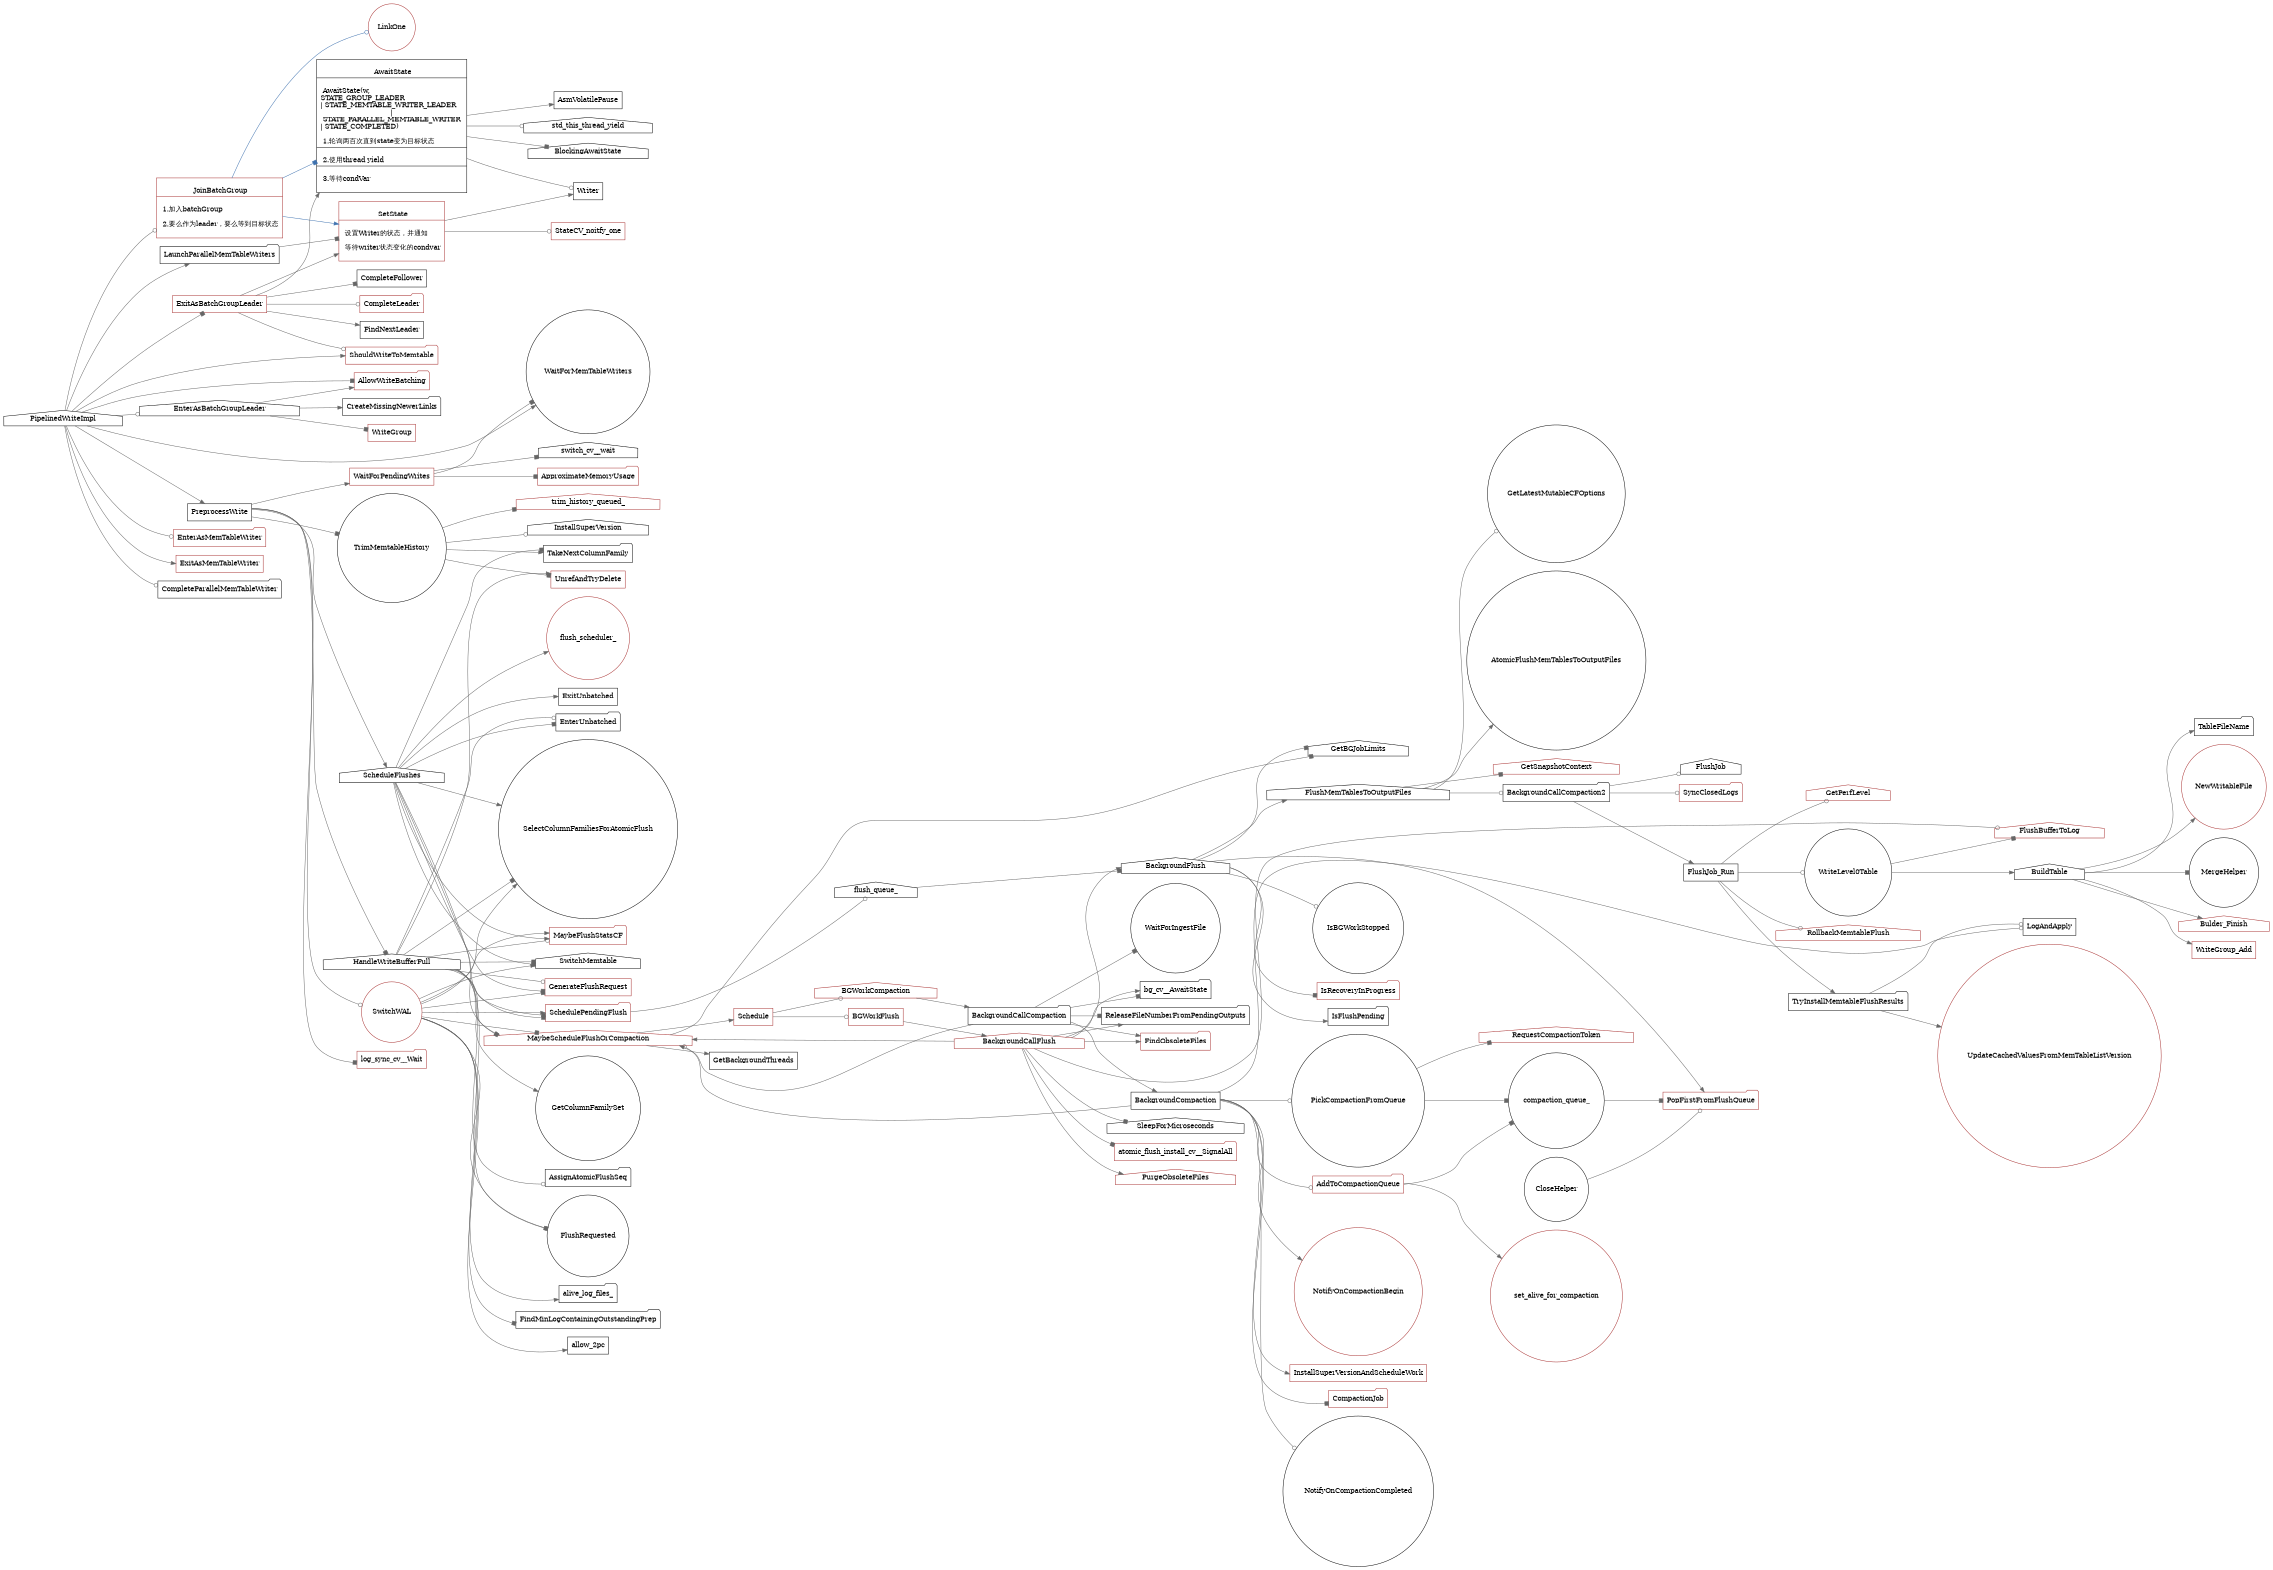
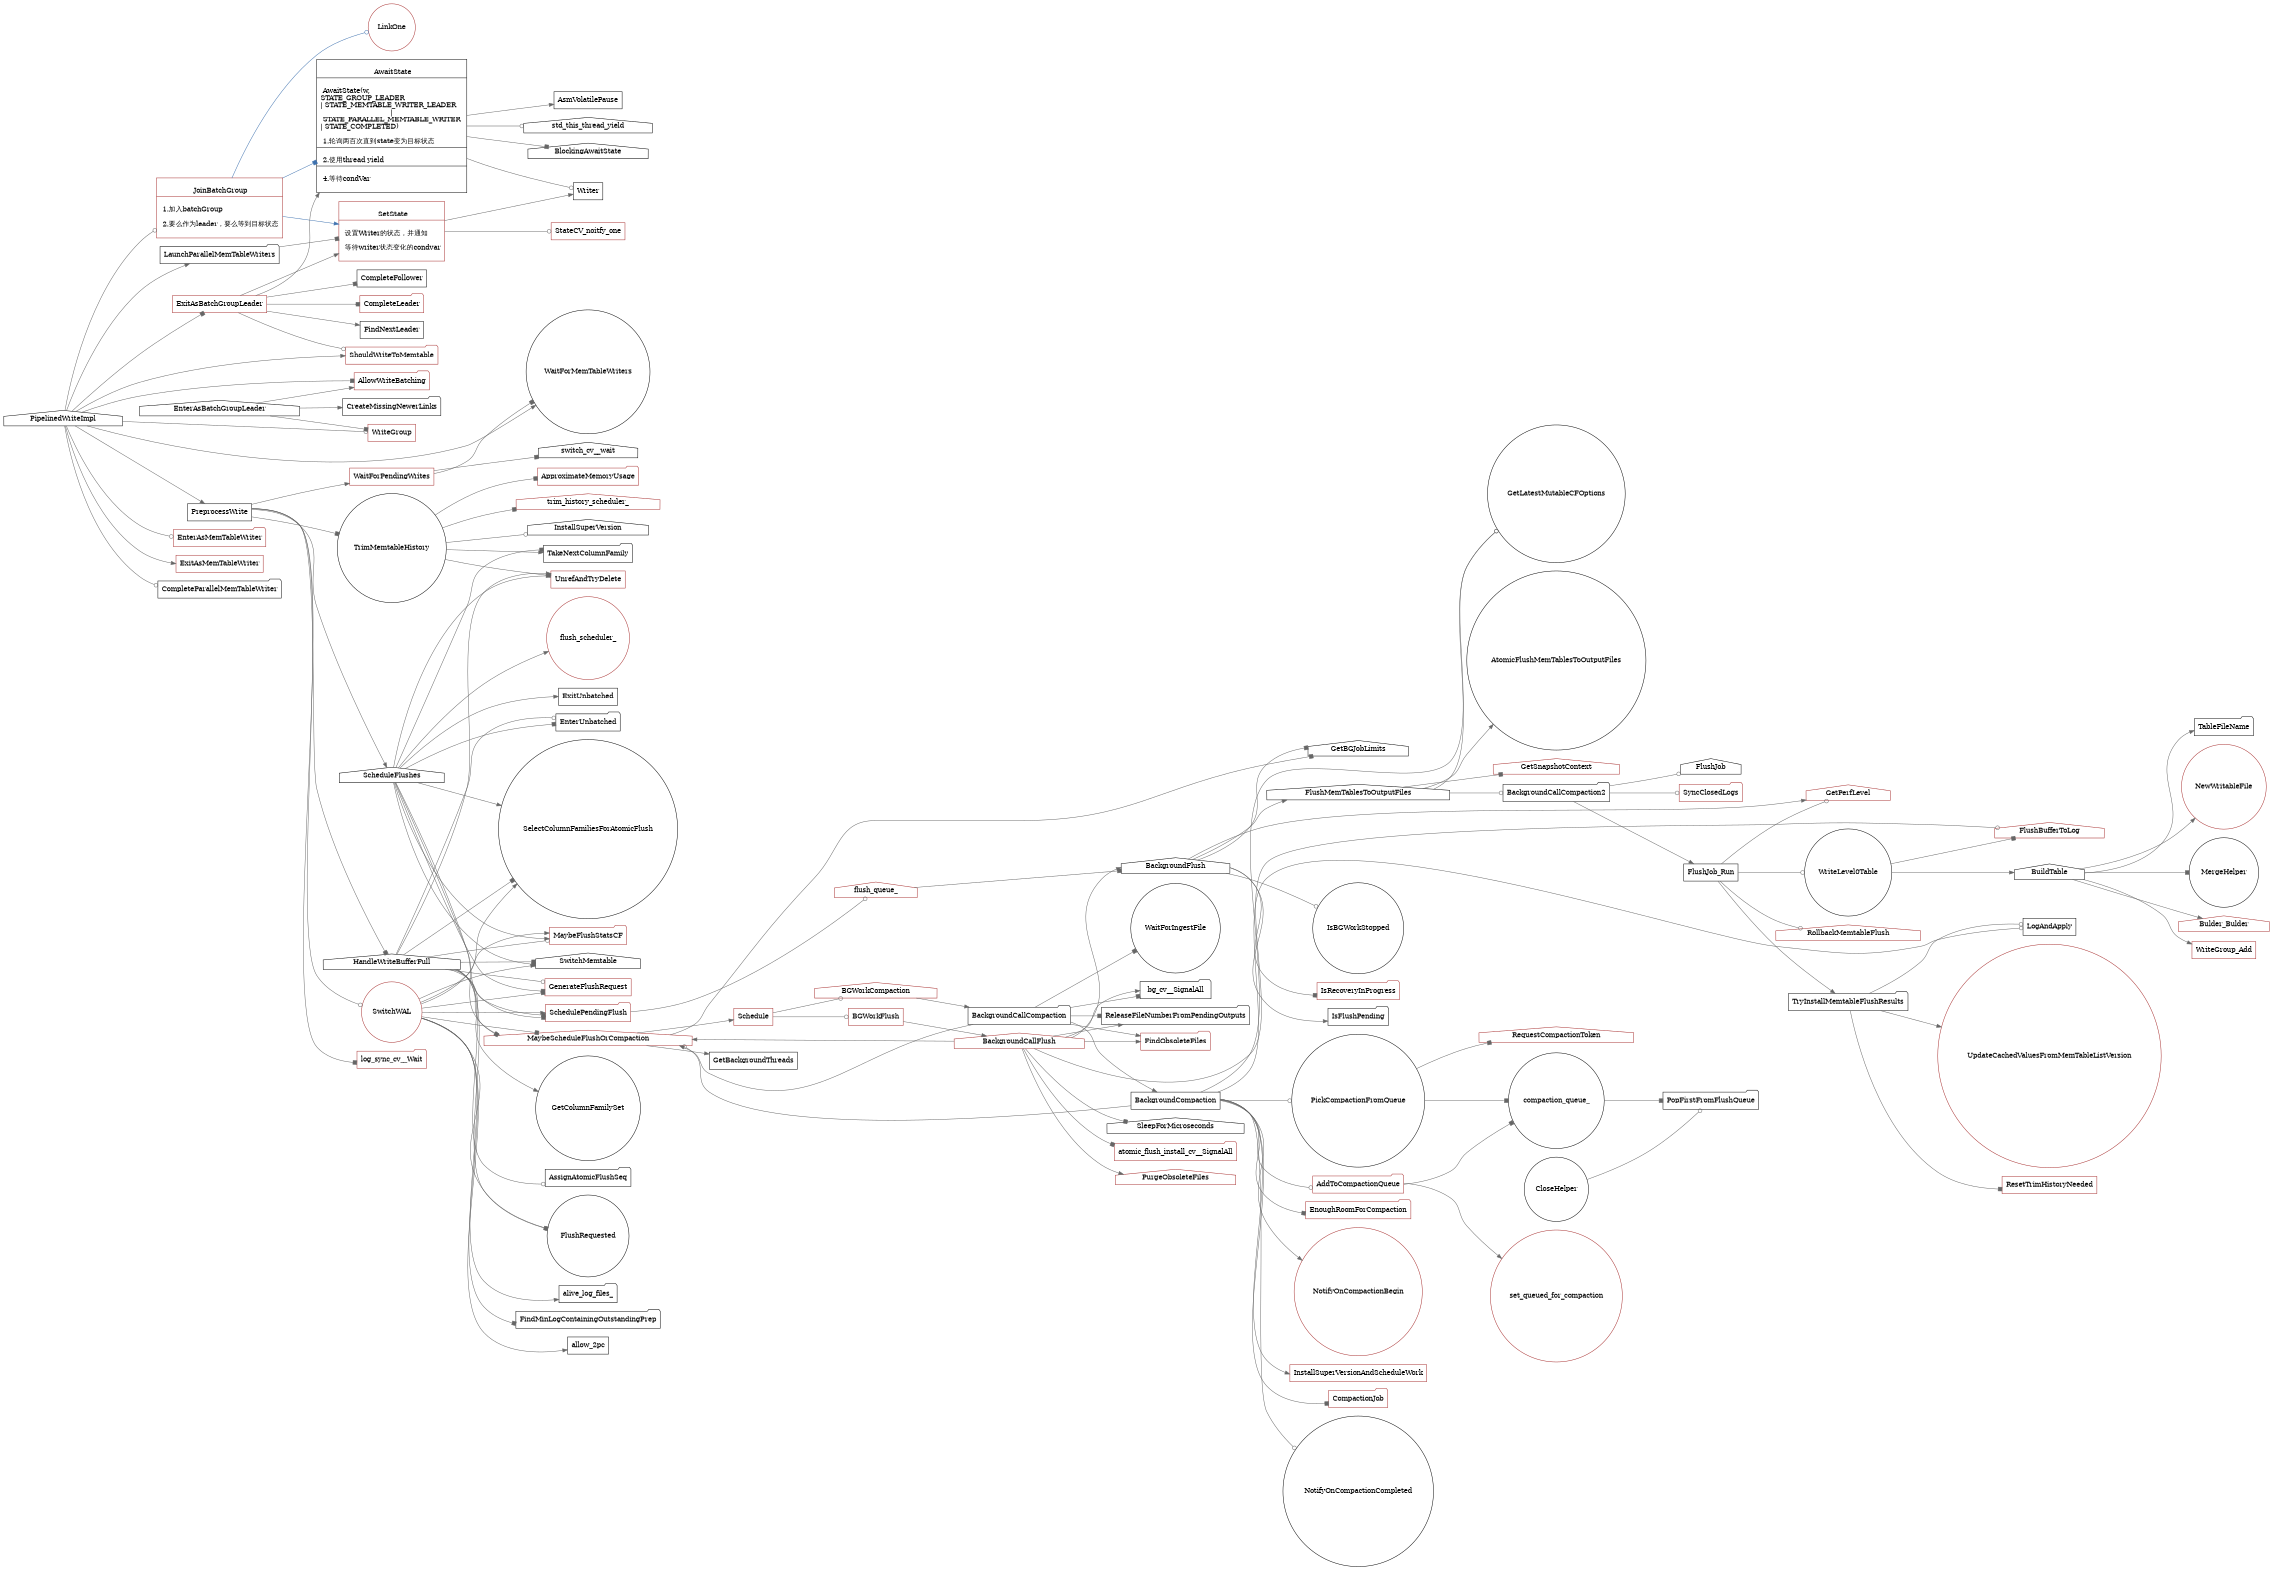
(346, 179) -> (346, 179)
(311, 304) -> (311, 304)
(126, 415) -> (243, 427)
(483, 477) -> (481, 490)
(588, 502) -> (588, 502)
none -> (439, 643)
none -> (1309, 769)
(876, 891) -> (876, 891)
(1491, 897) -> (1491, 811)
(2224, 924) -> (2224, 924)
(1176, 990) -> (1176, 990)
(1711, 1101) -> (1711, 1101)
none -> (2049, 1185)
none -> (1358, 1210)
(1556, 1296) -> (1556, 1296)
